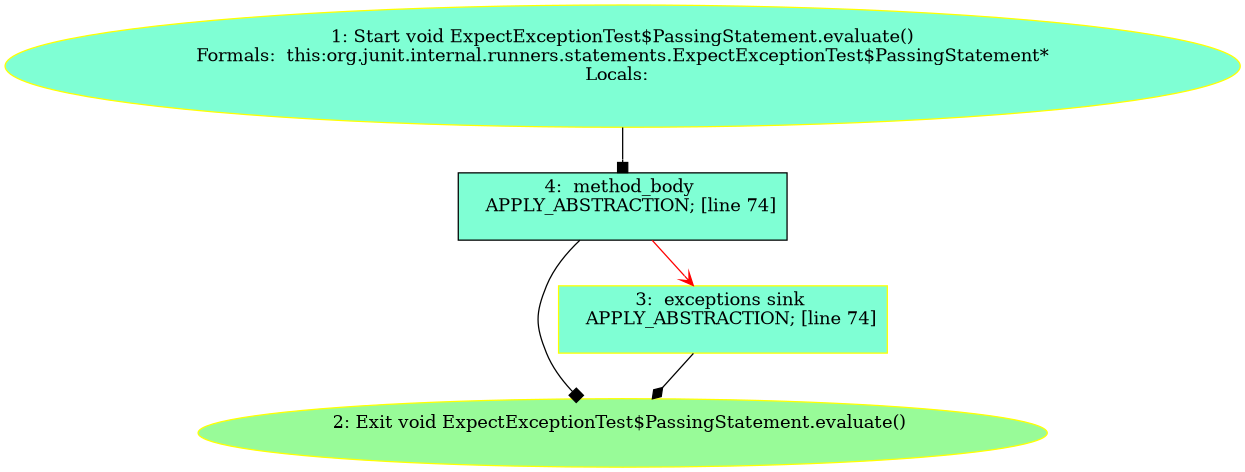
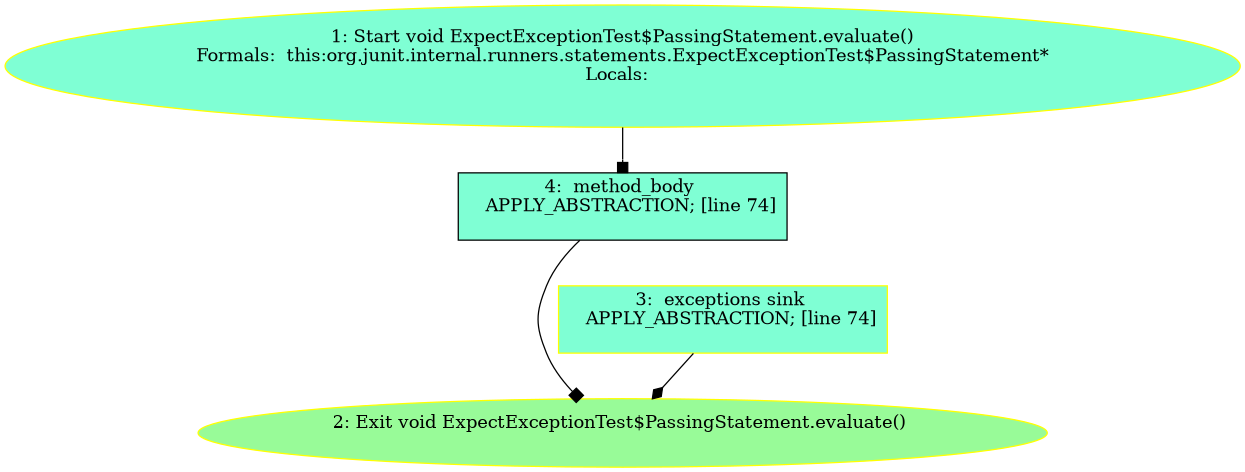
(668, 258) -> none
